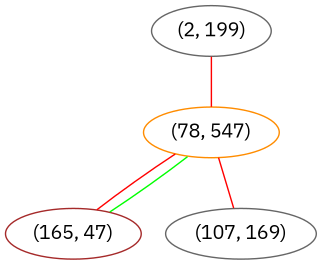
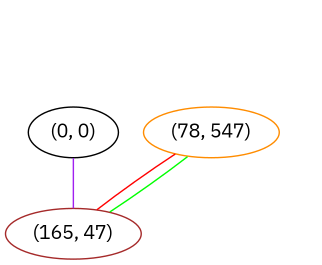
(211, 31) -> none
none -> (73, 132)
(241, 234) -> none
